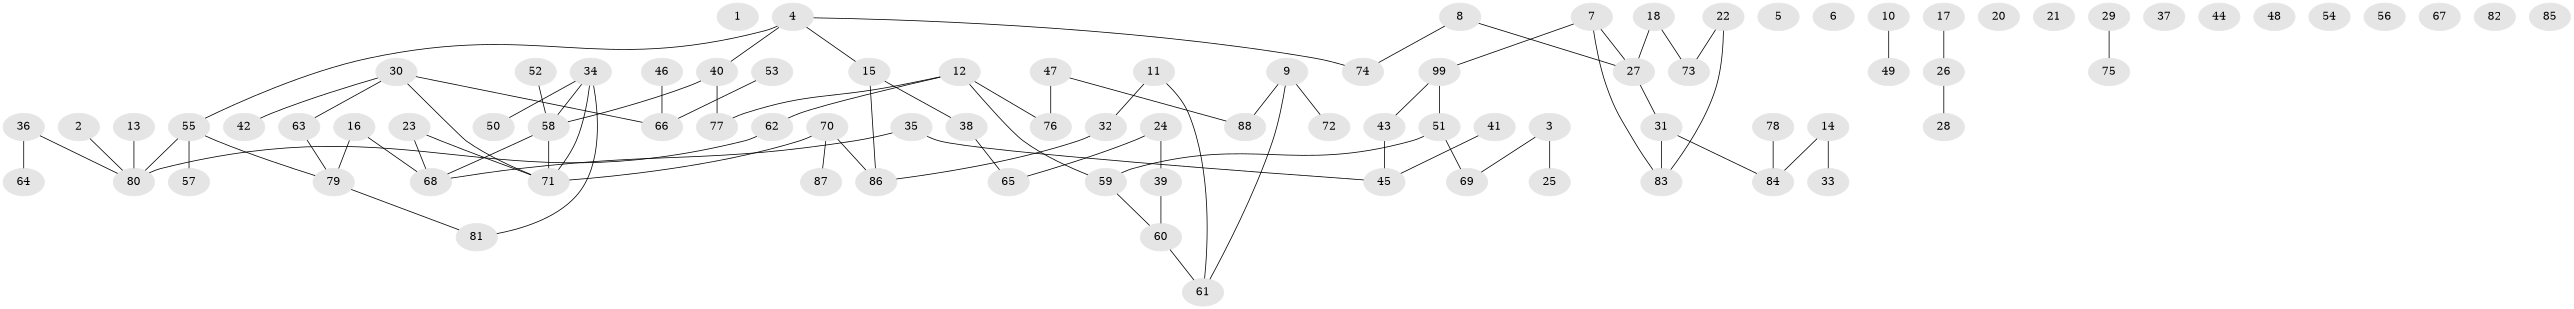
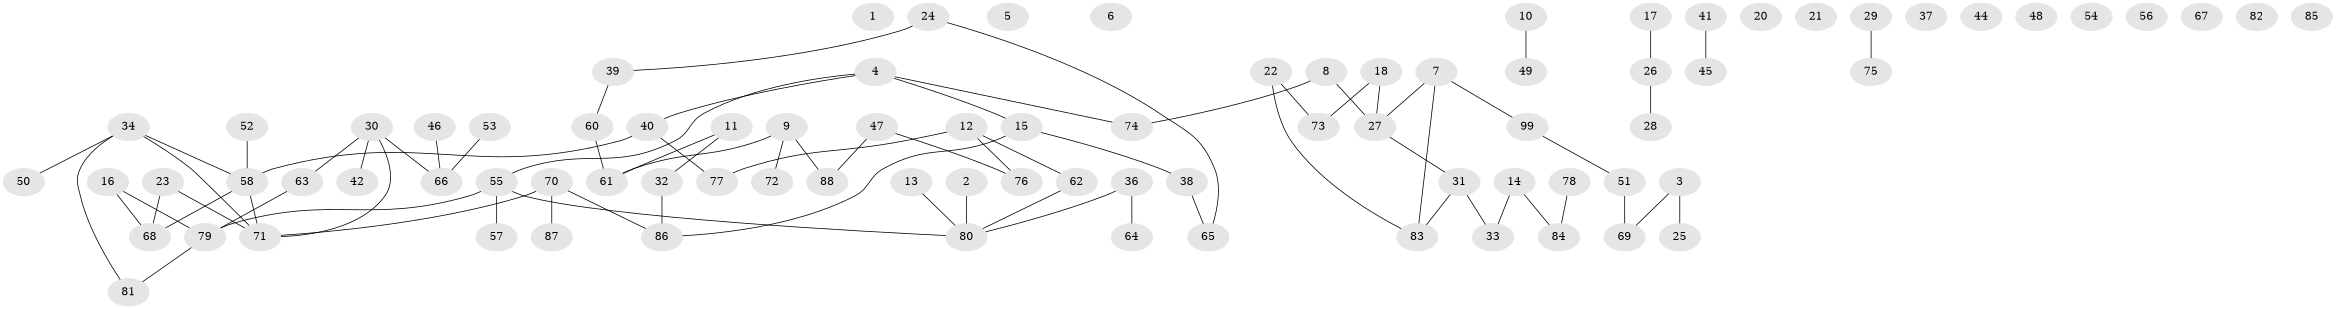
(911, 127) -> none
(1384, 127) -> none
(1717, 155) -> (1476, 210)
(1106, 182) -> none
